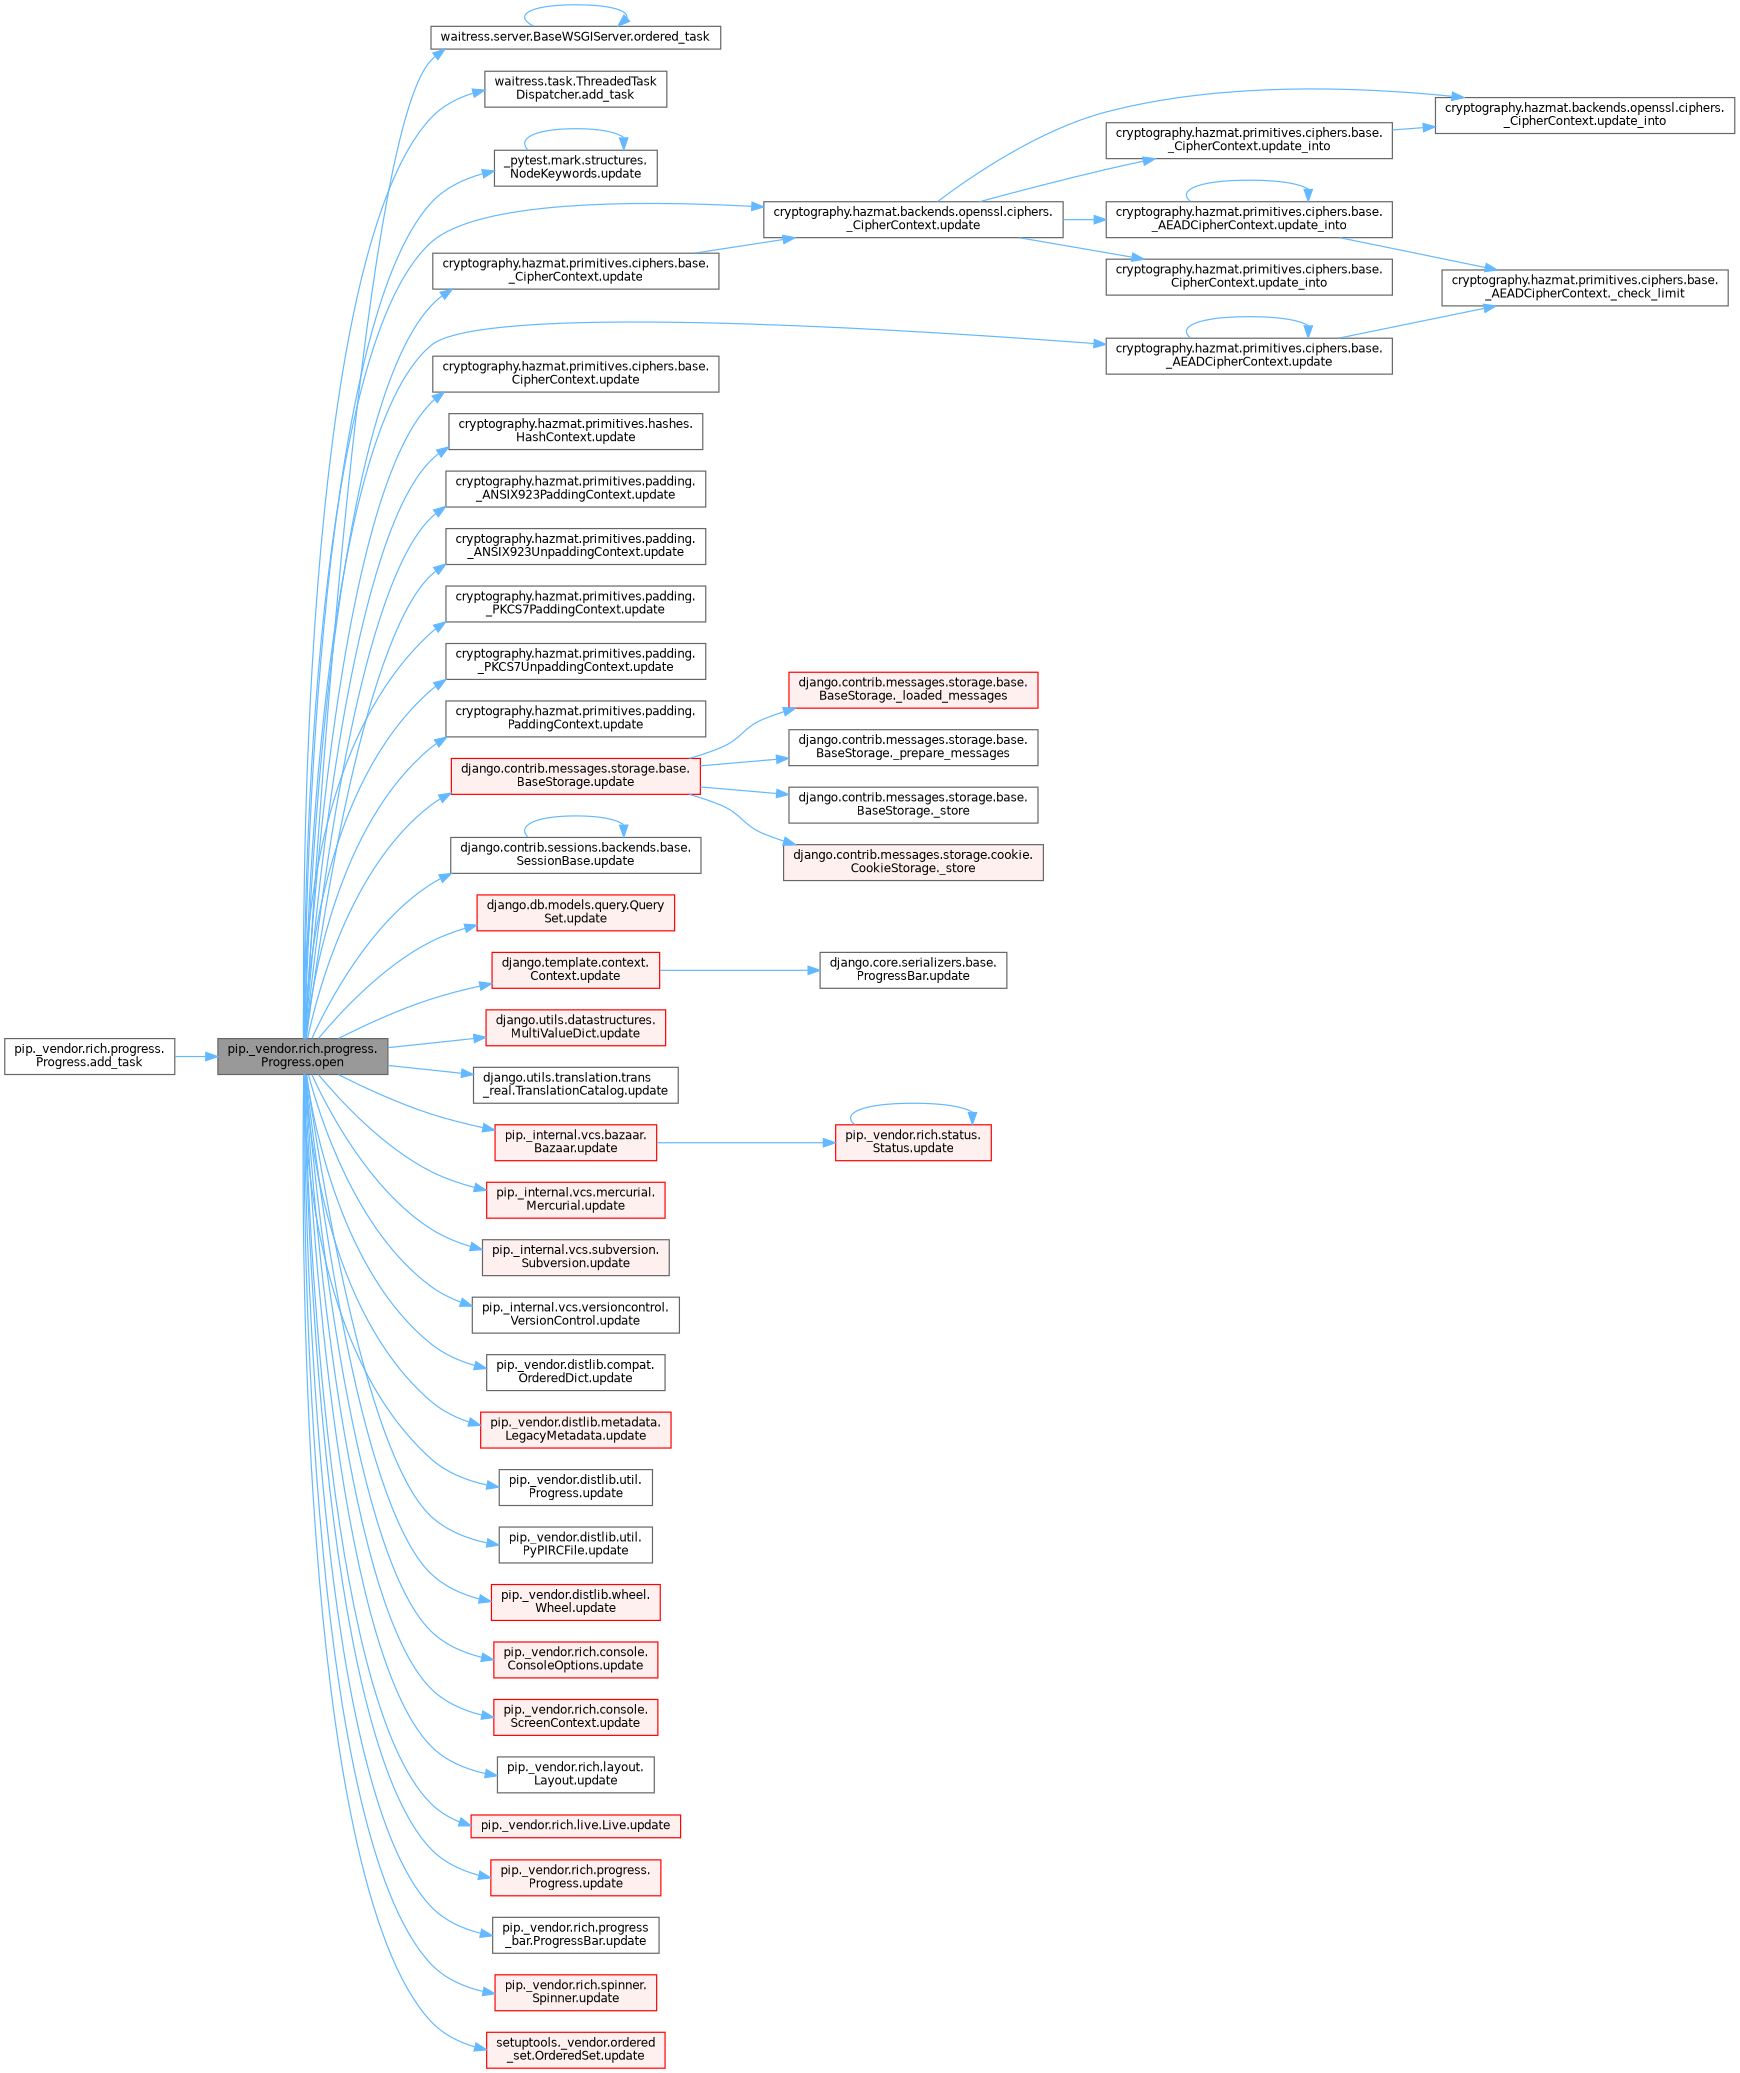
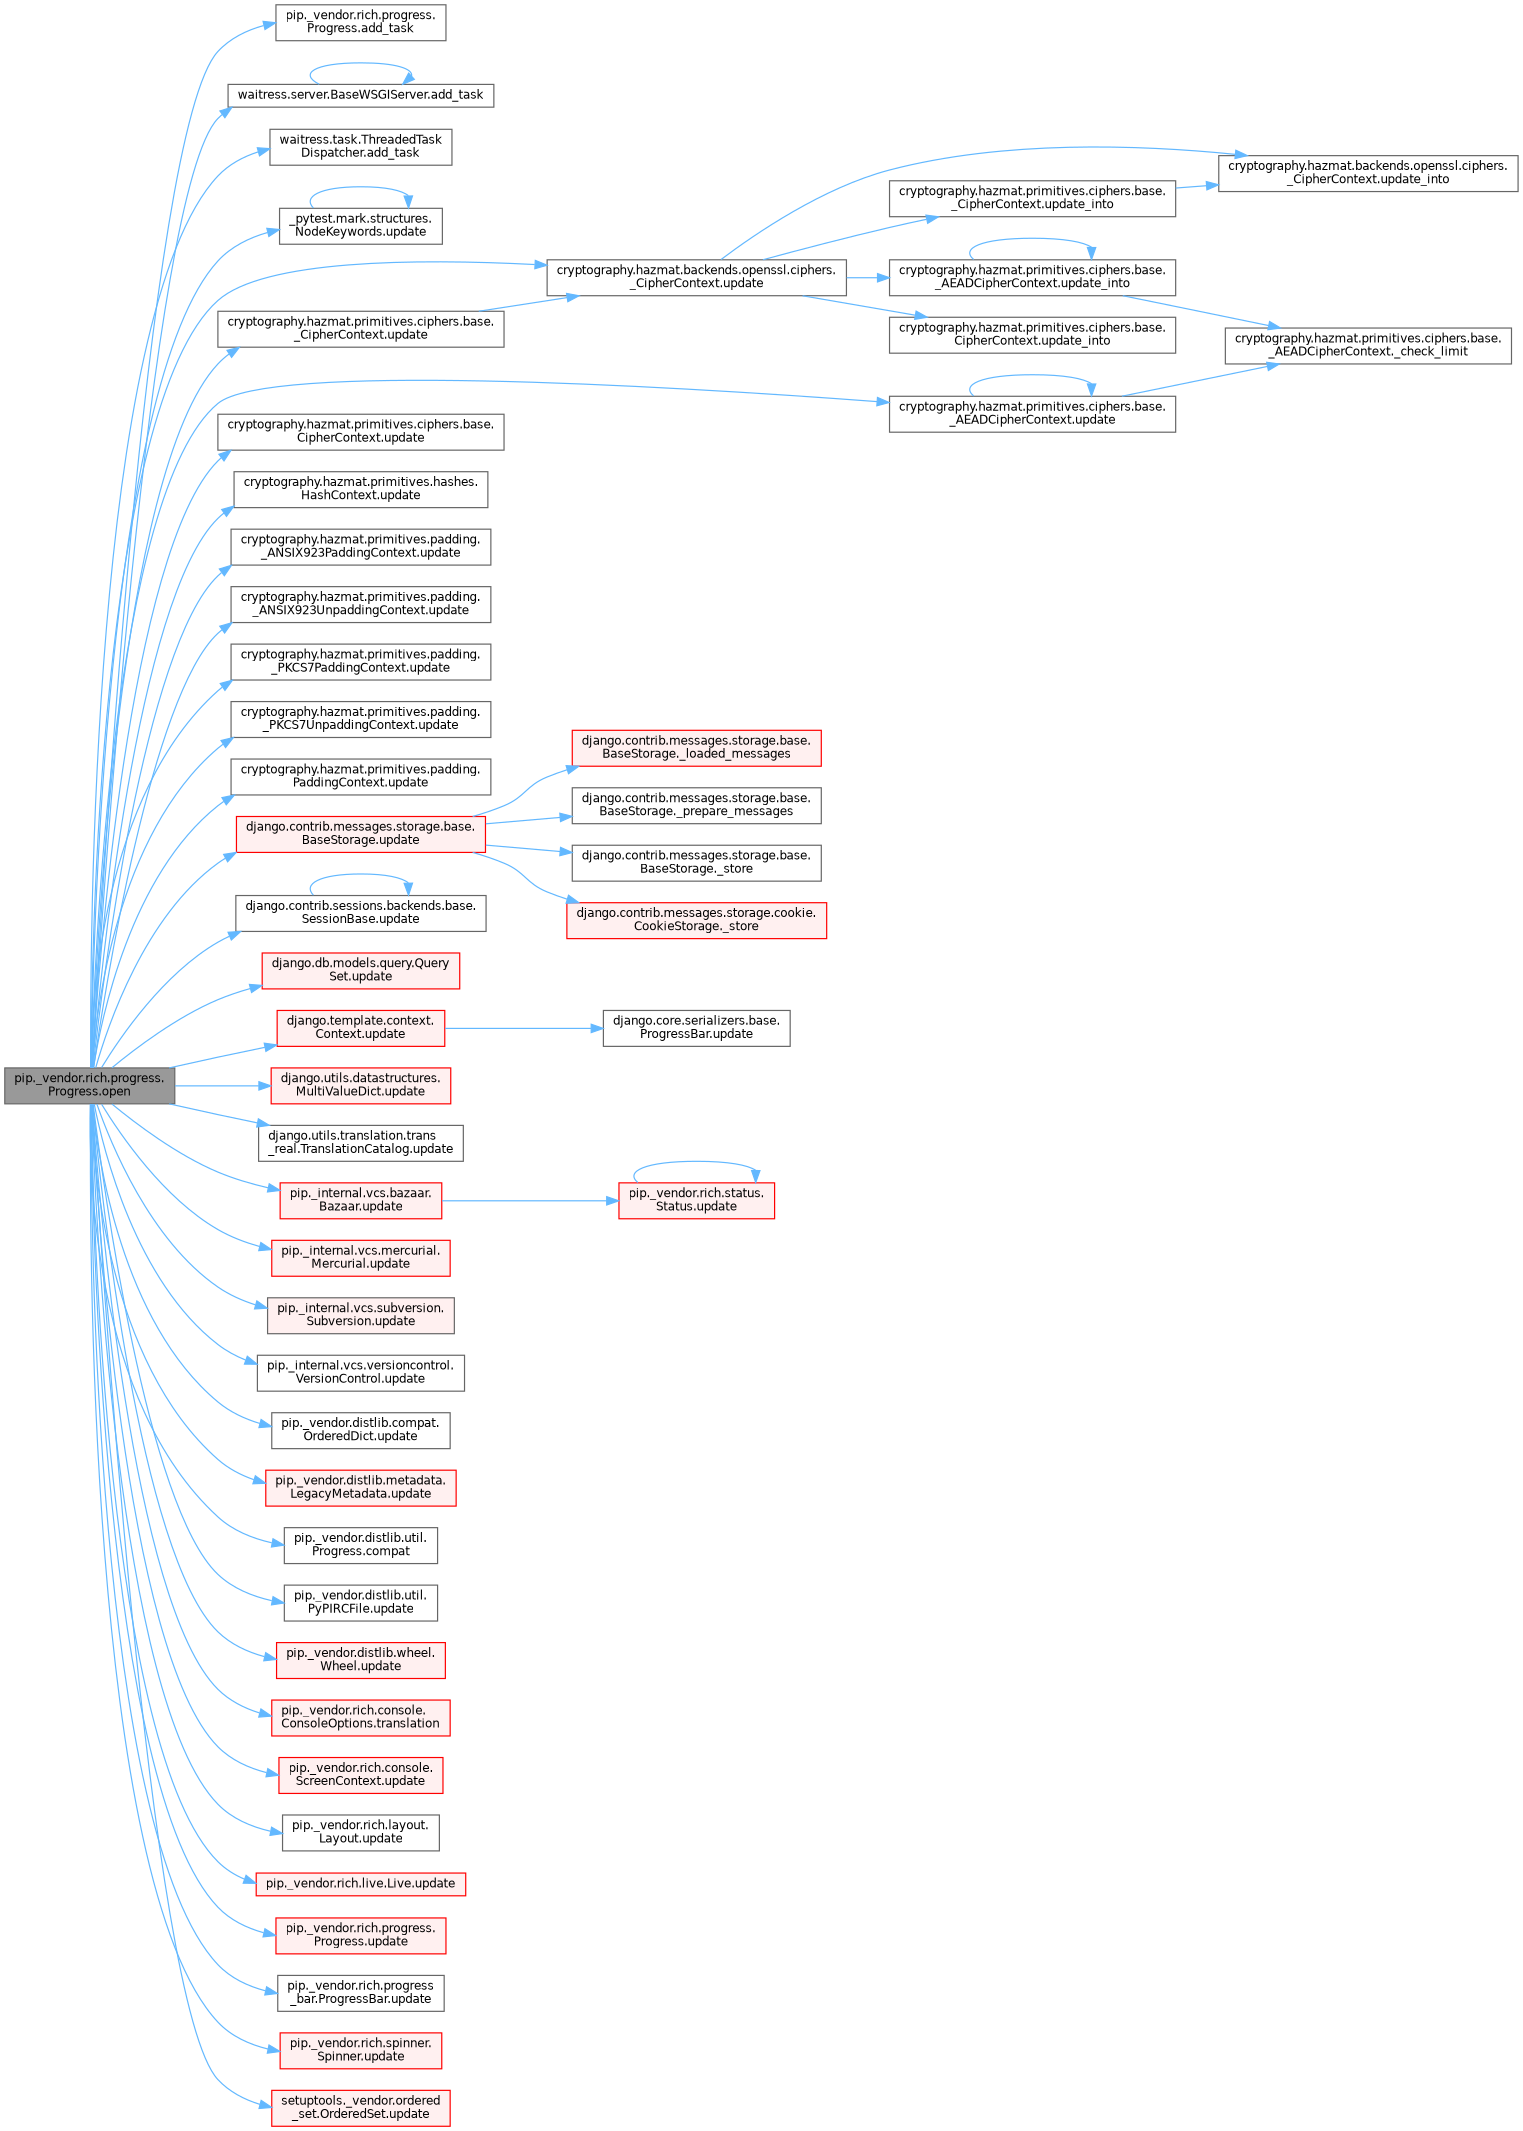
(576, 38) -> (361, 96)
(913, 863) -> (697, 921)
(190, 1057) -> (164, 260)
(576, 1488) -> (361, 1546)
(576, 1660) -> (361, 1718)
